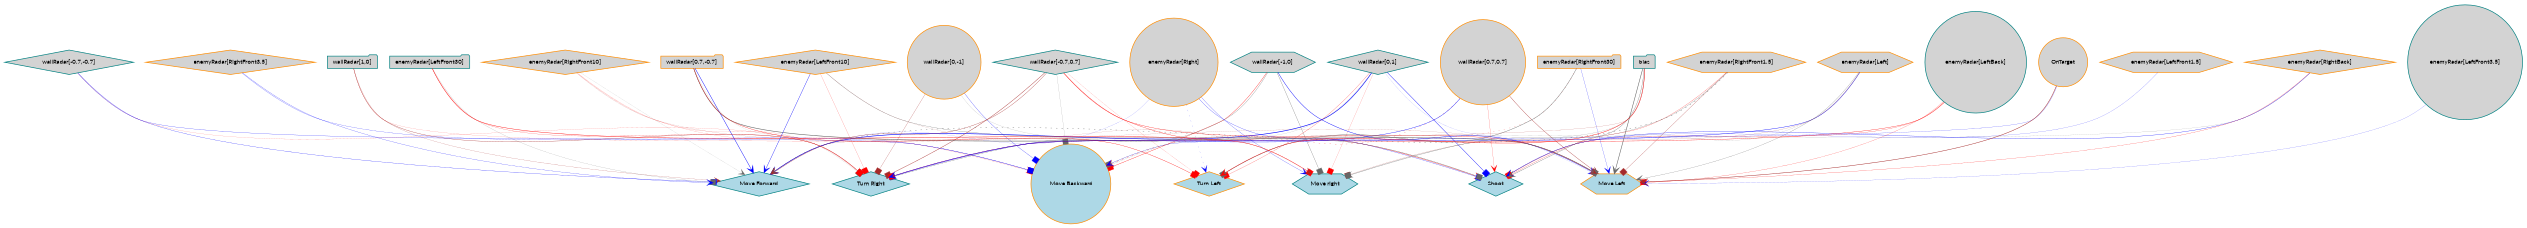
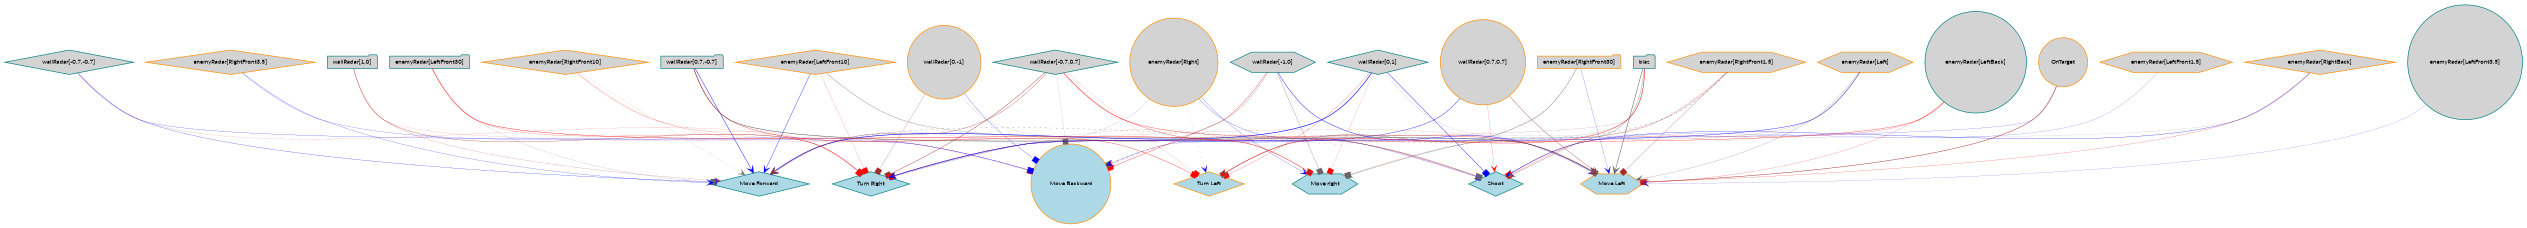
(692, 62) -> (692, 62)
